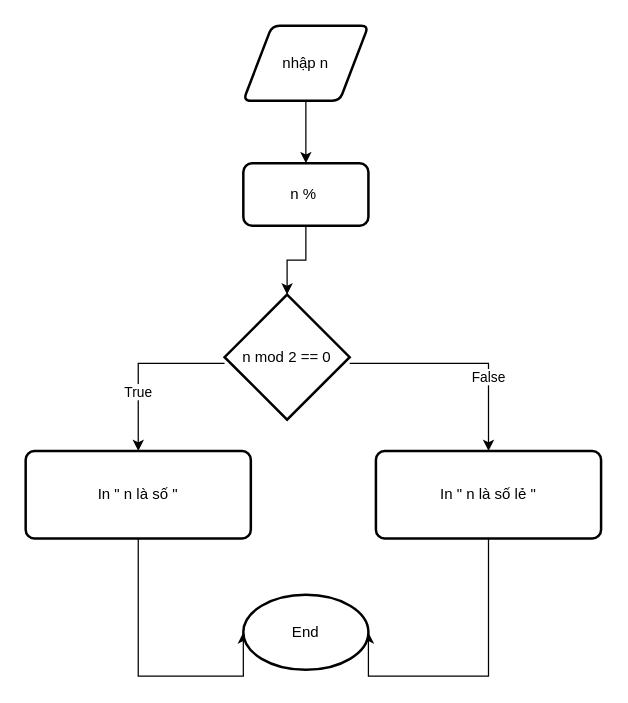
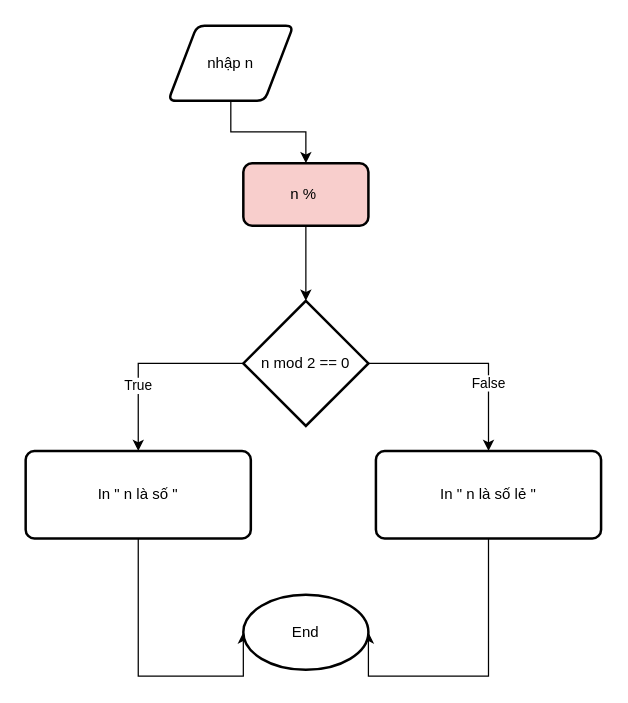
(306, 63) -> (231, 63)
(306, 194) -> (306, 194)
(287, 357) -> (306, 363)
